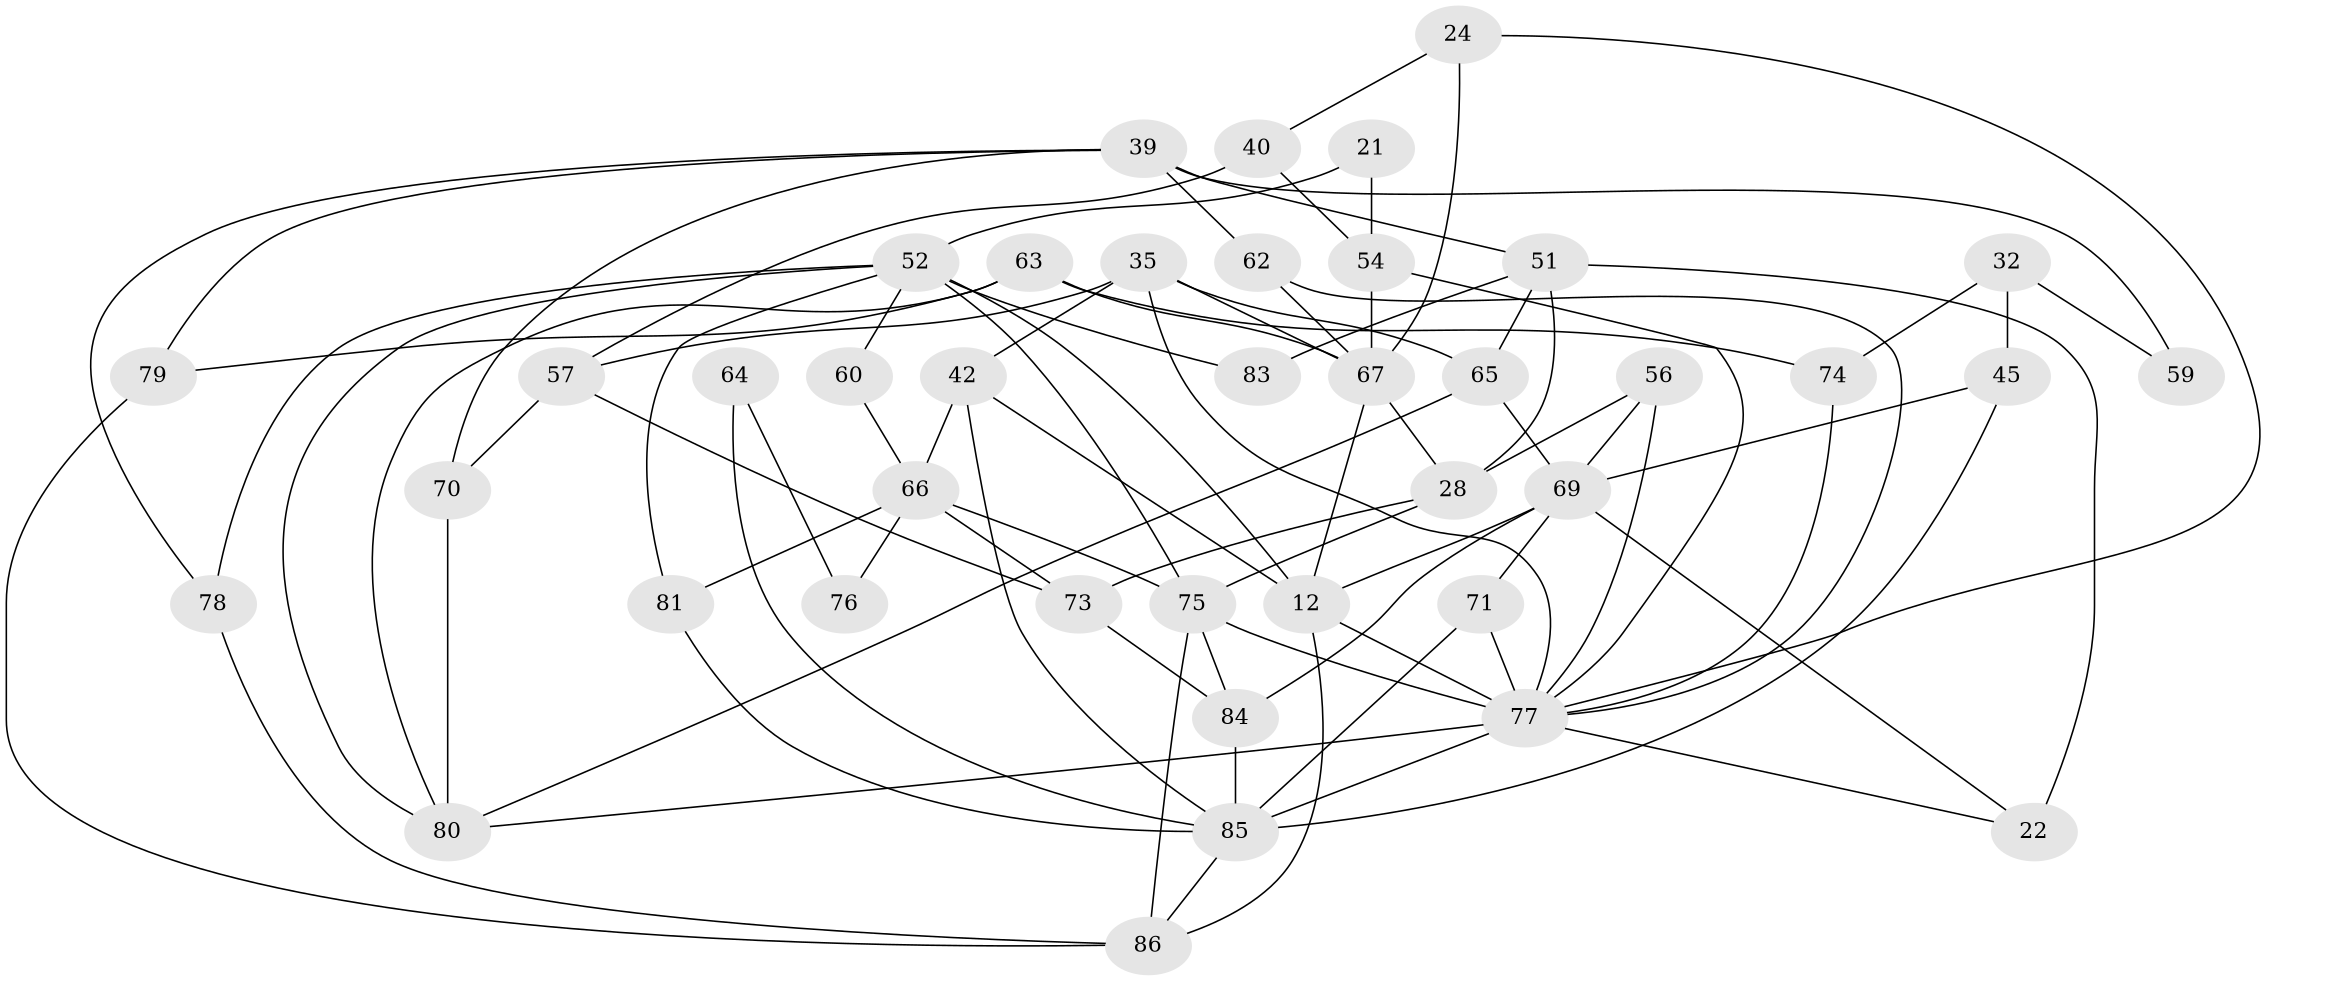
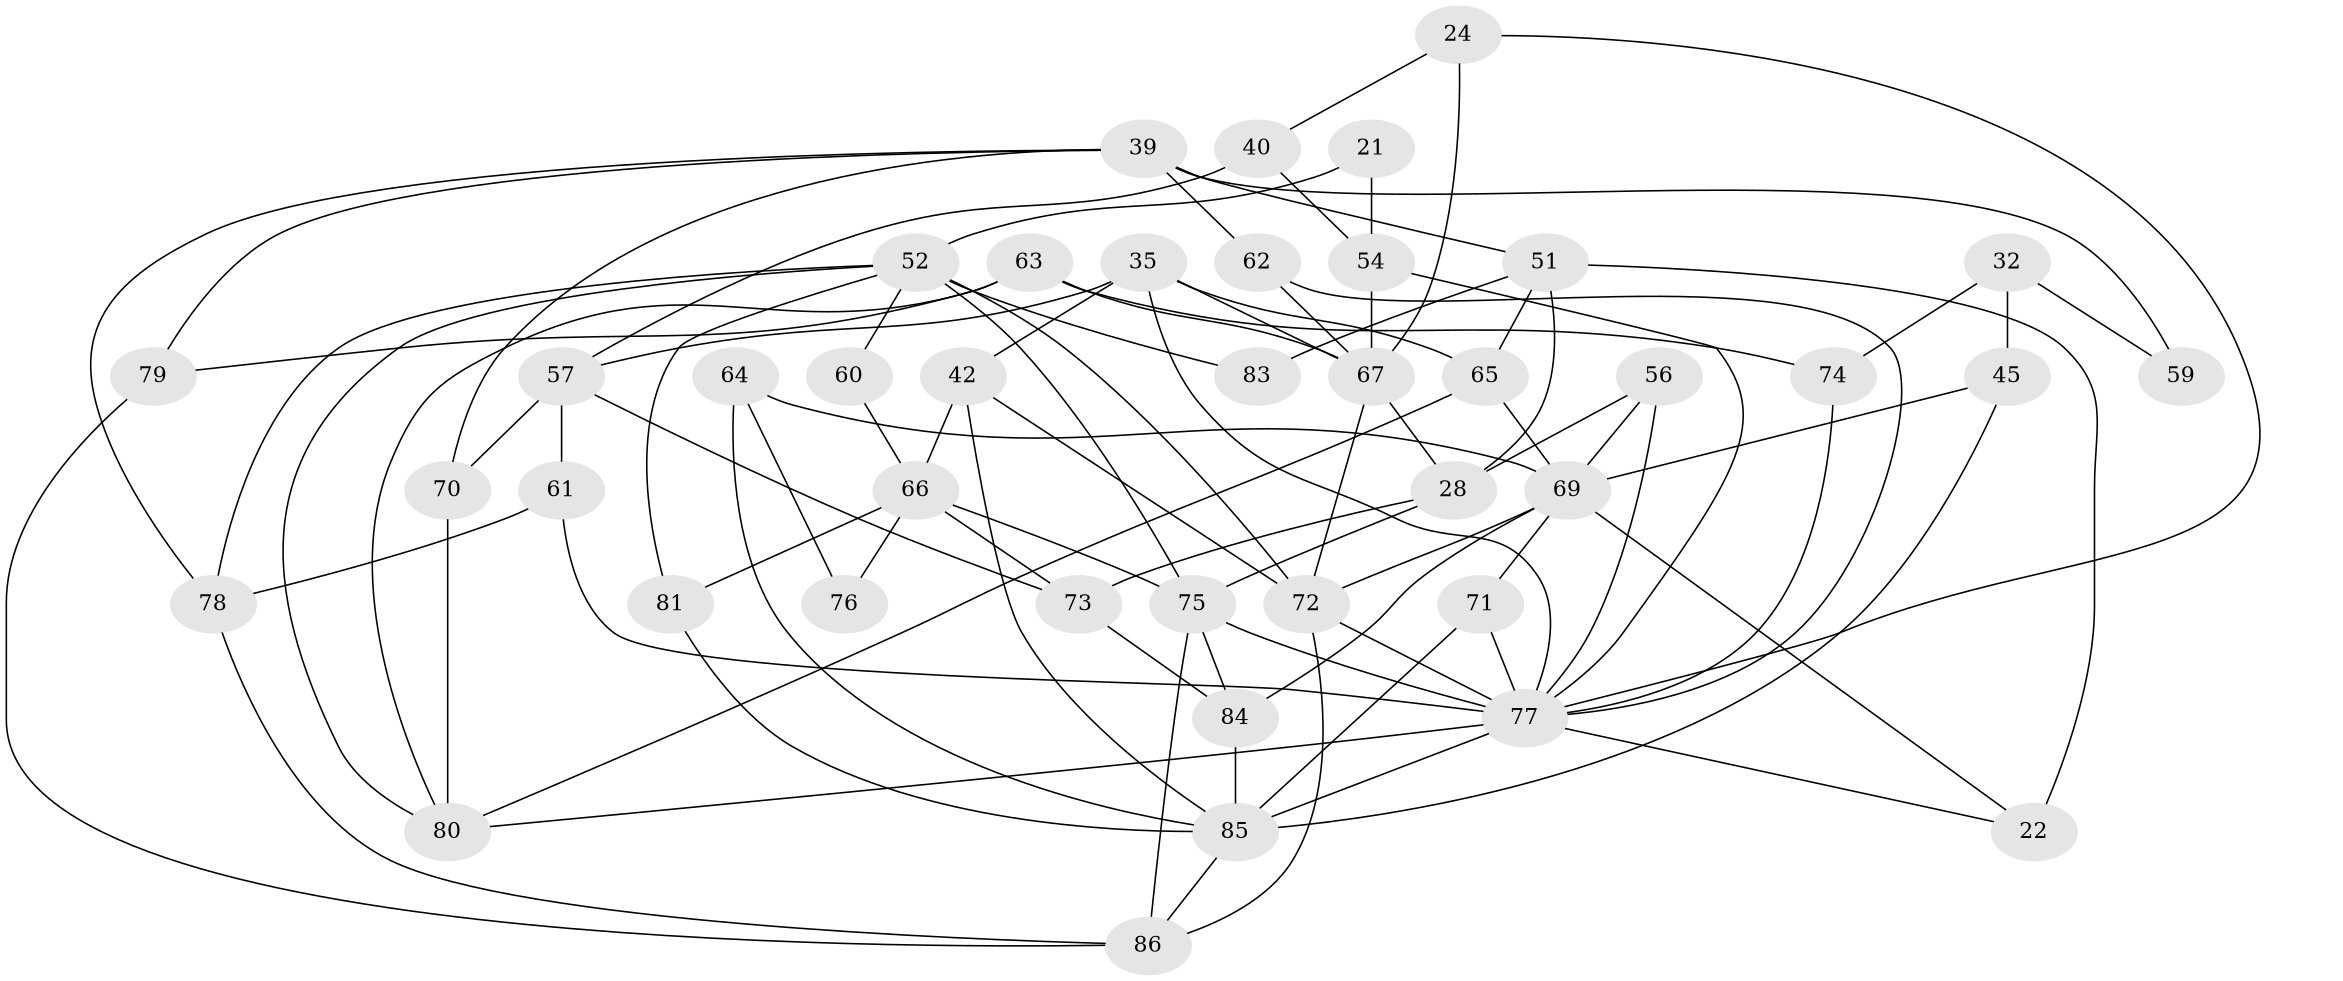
none -> (1132, 434)
none -> (562, 490)
(1307, 604) -> (1307, 604)
